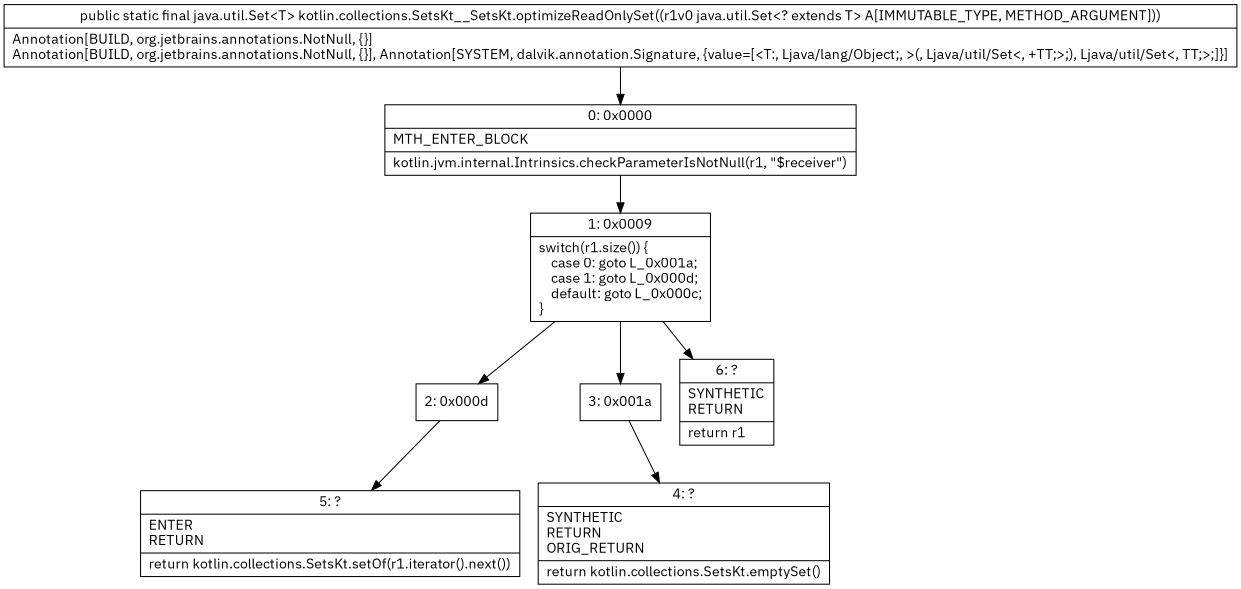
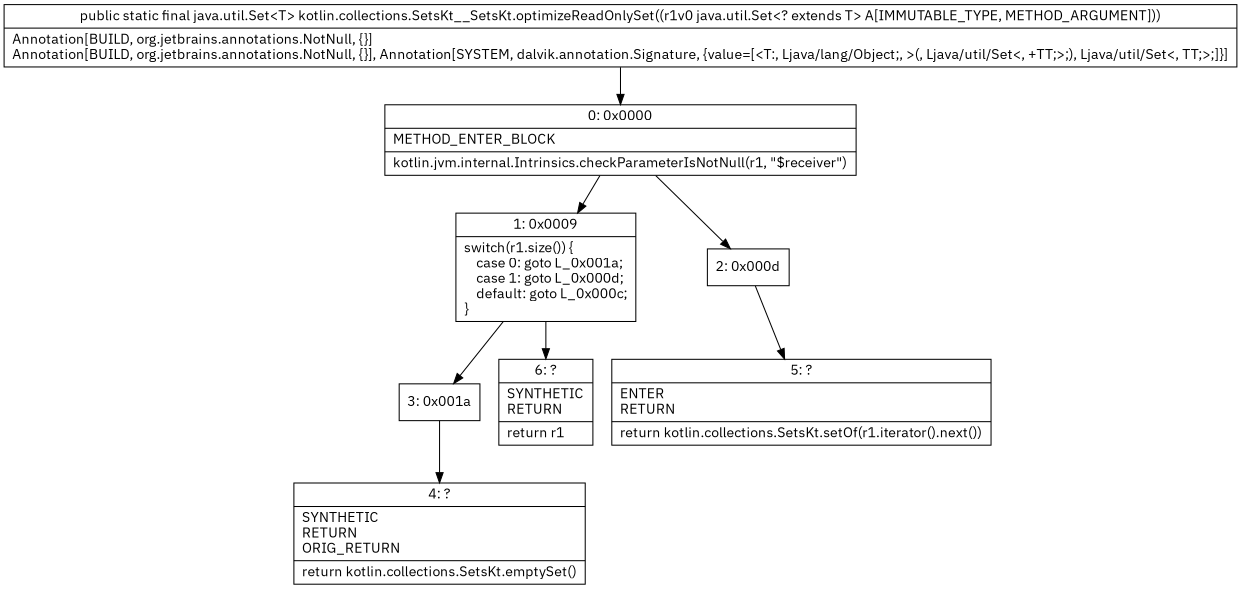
(461, 140) -> (475, 140)
(521, 349) -> (689, 208)
